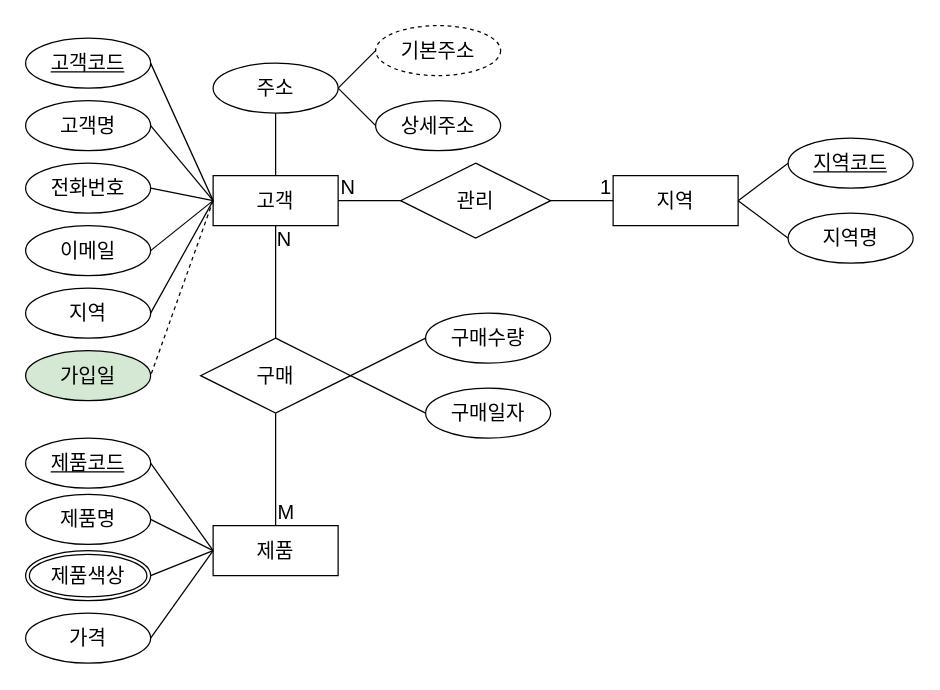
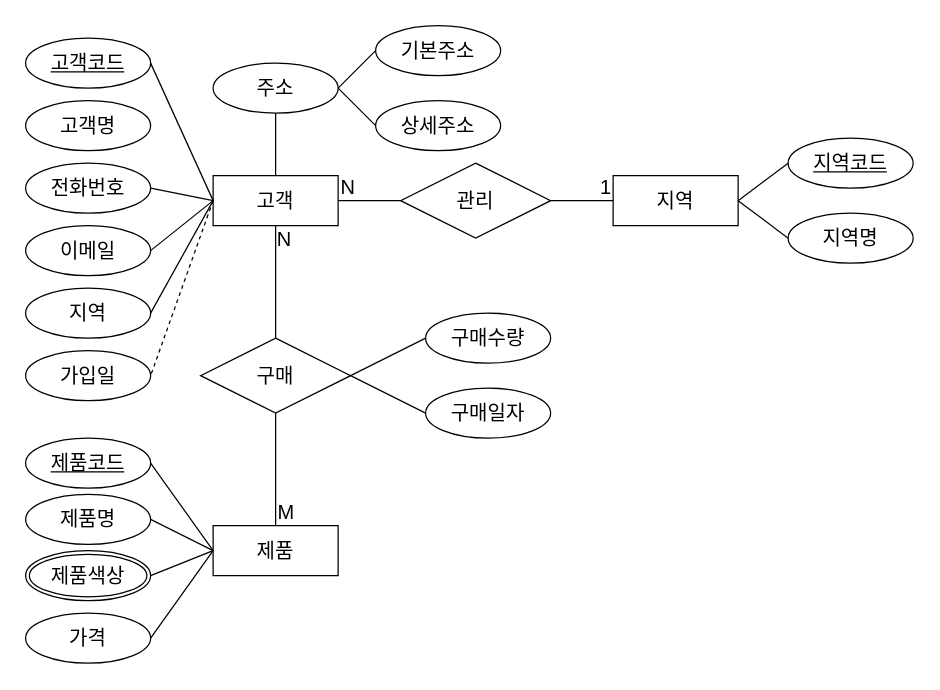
(438, 51) -> (438, 51)
(181, 162) -> none
(88, 376) -> (88, 376)
